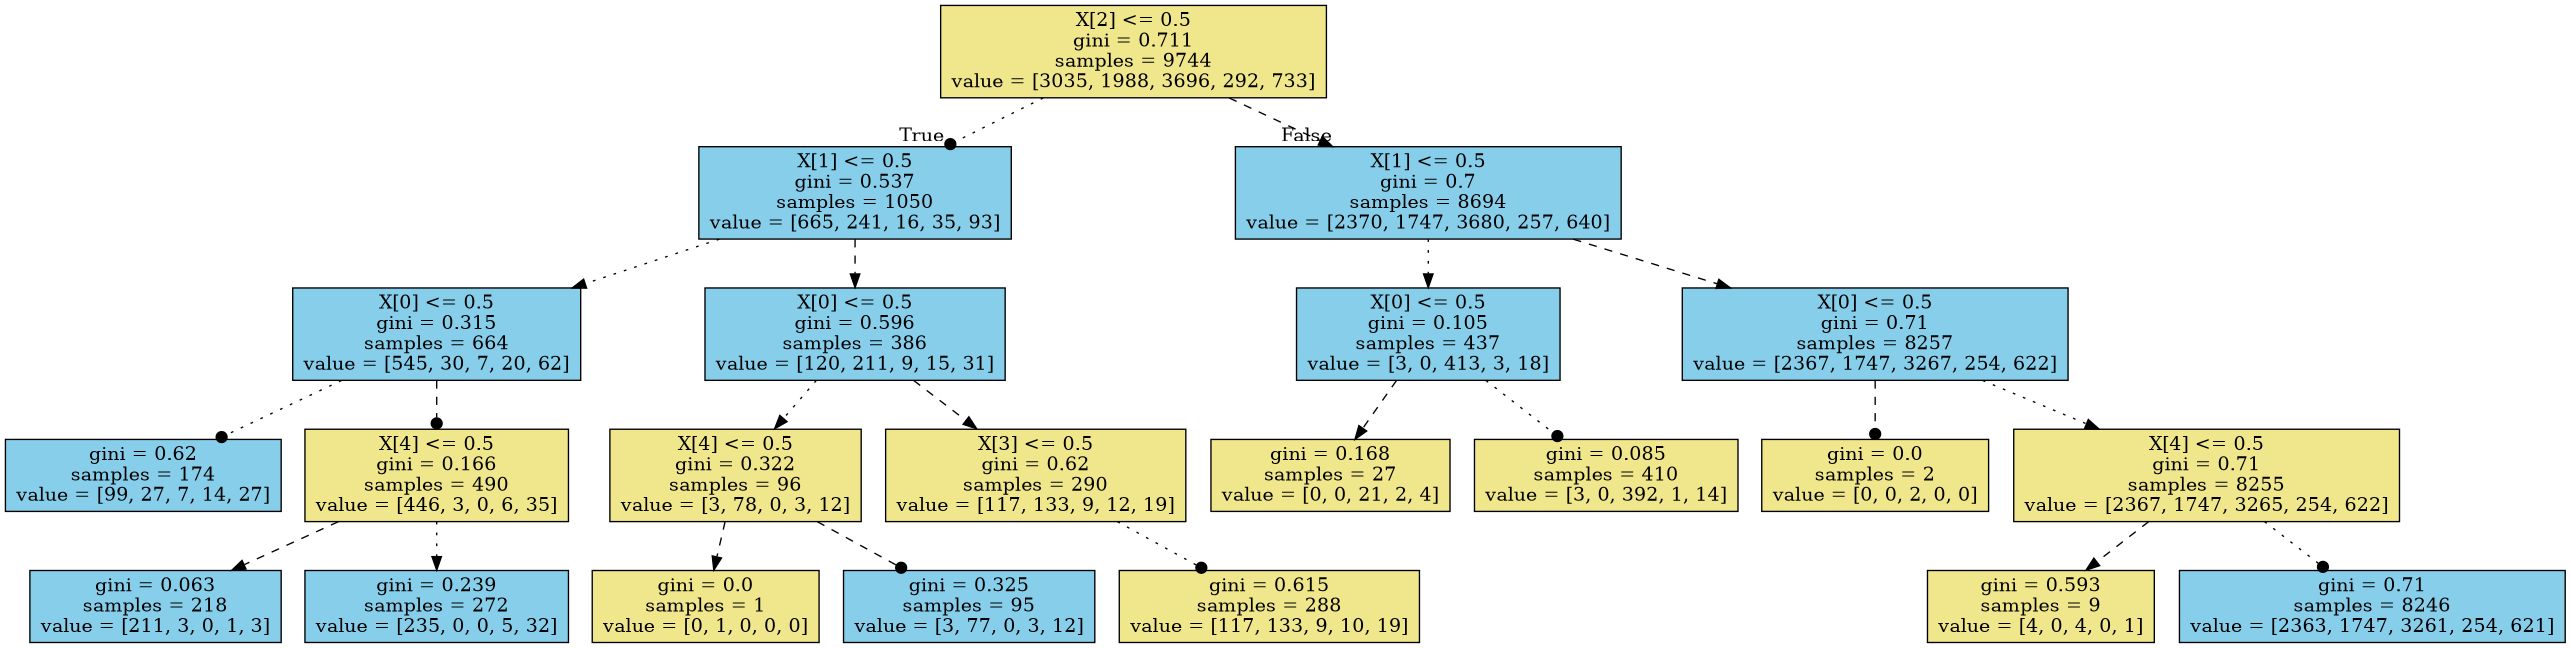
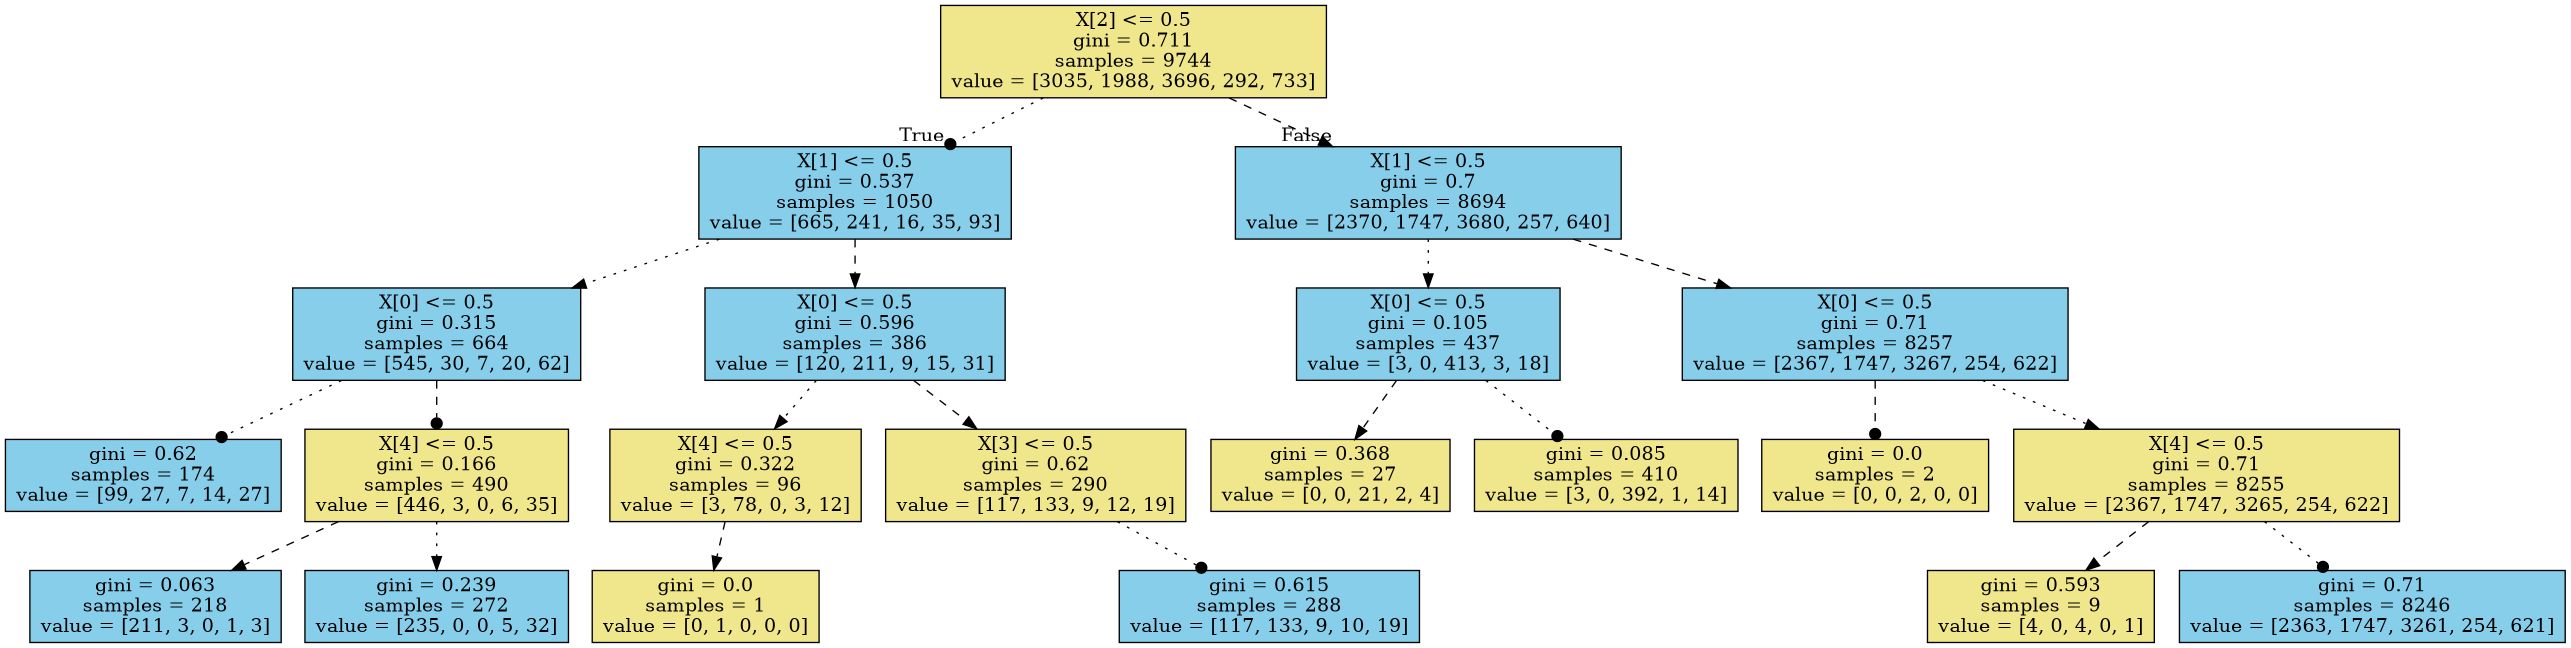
(1330, 475) -> (1330, 475)
(969, 606) -> none
(1269, 606) -> (1269, 606)
